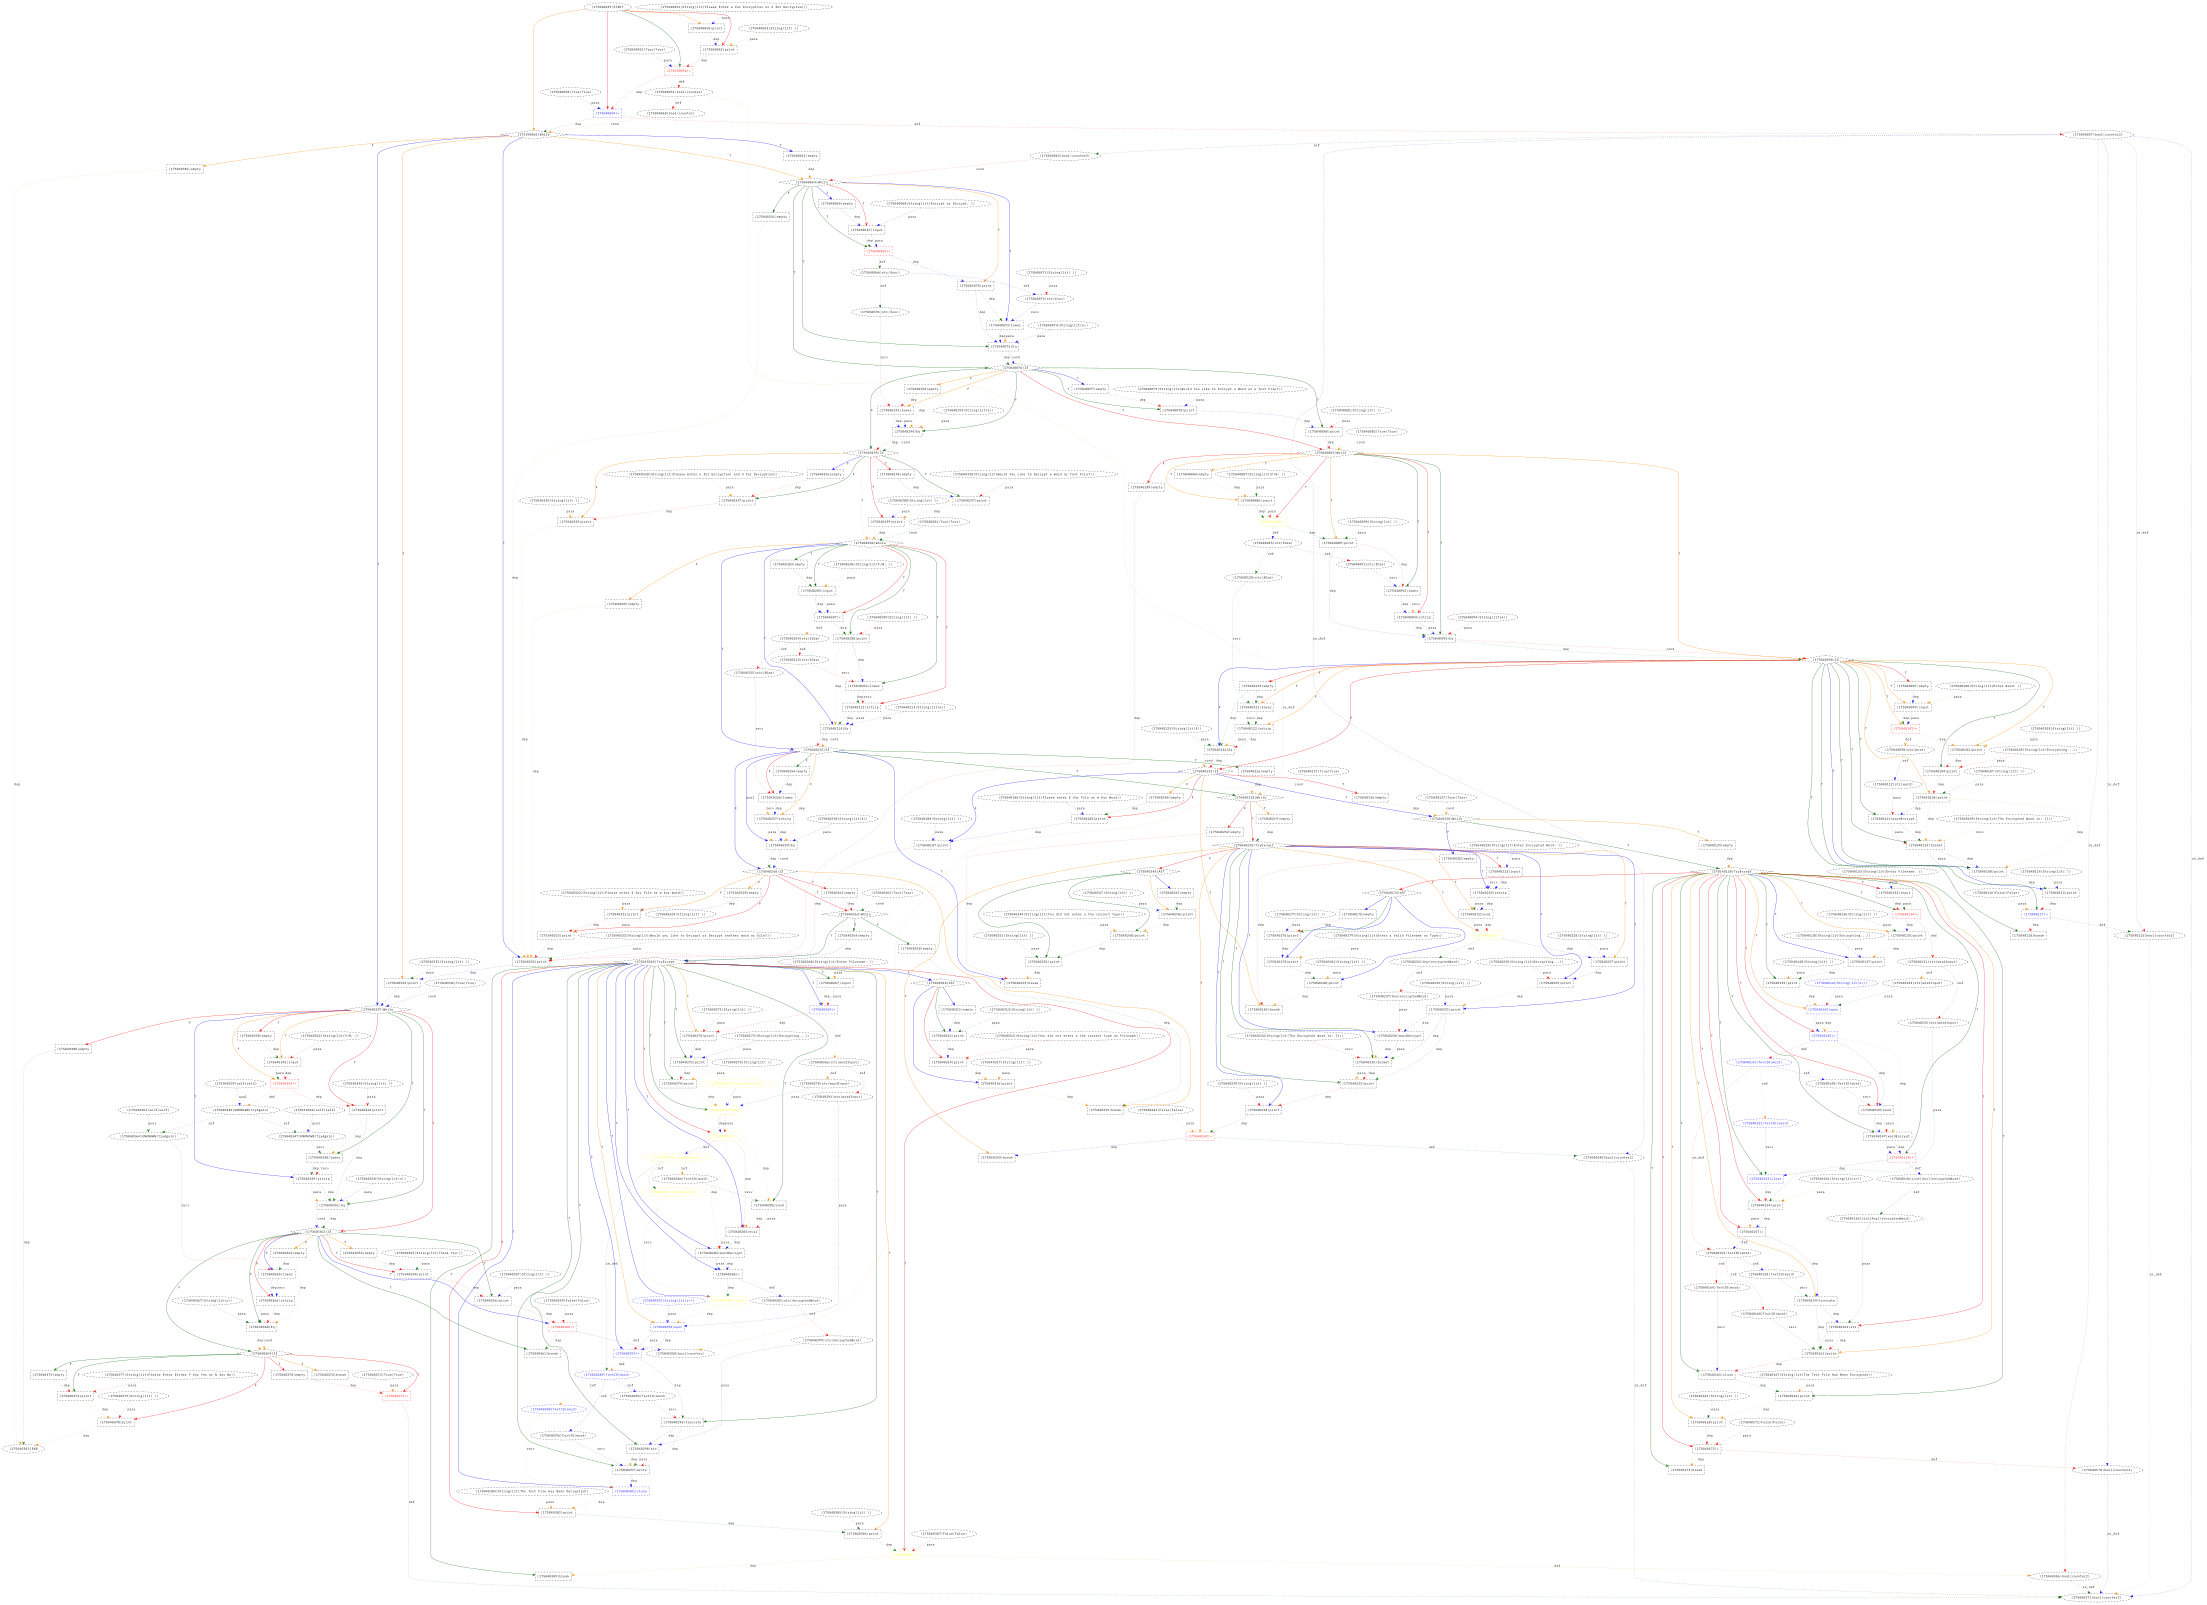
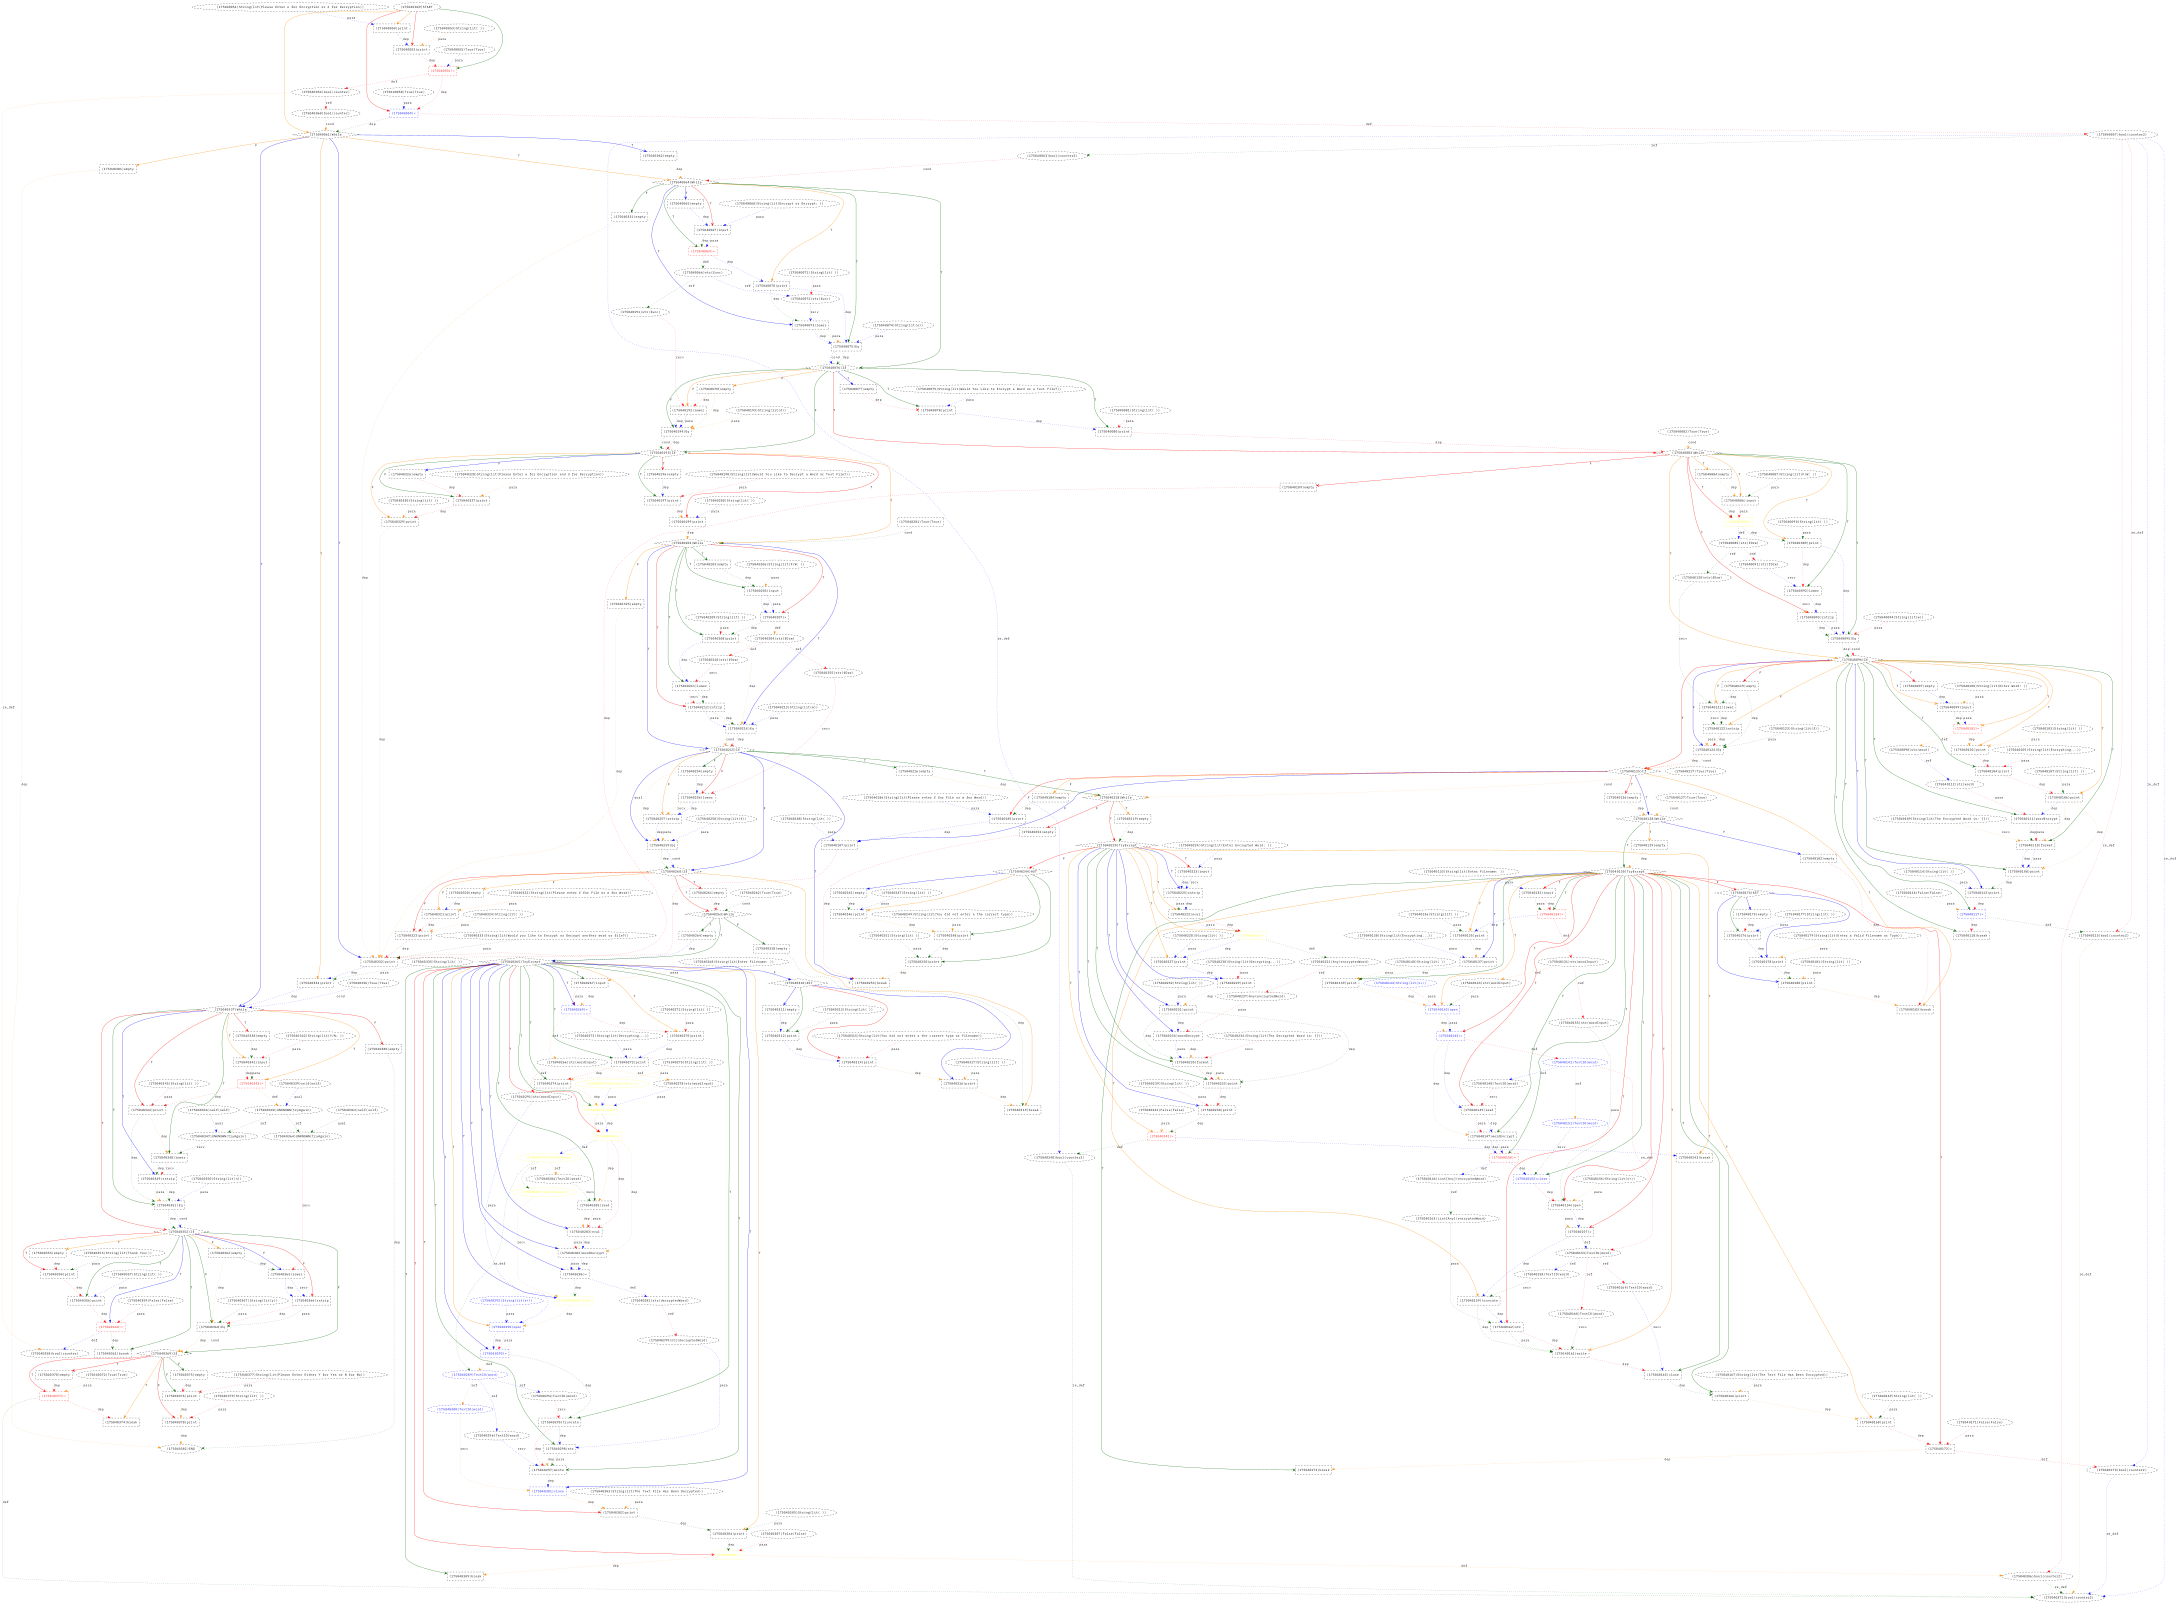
(862, 497) -> (890, 481)
(939, 522) -> (920, 522)
none -> (86, 1409)
